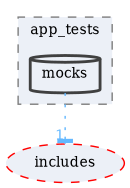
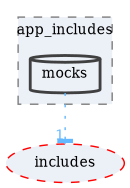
(65, 31) -> (65, 31)
